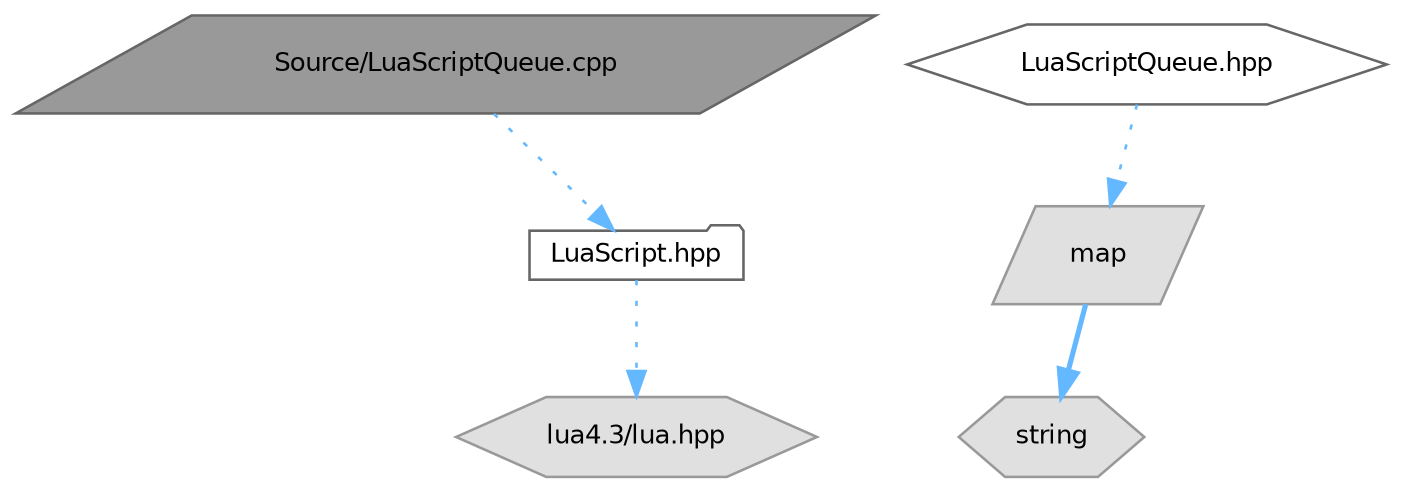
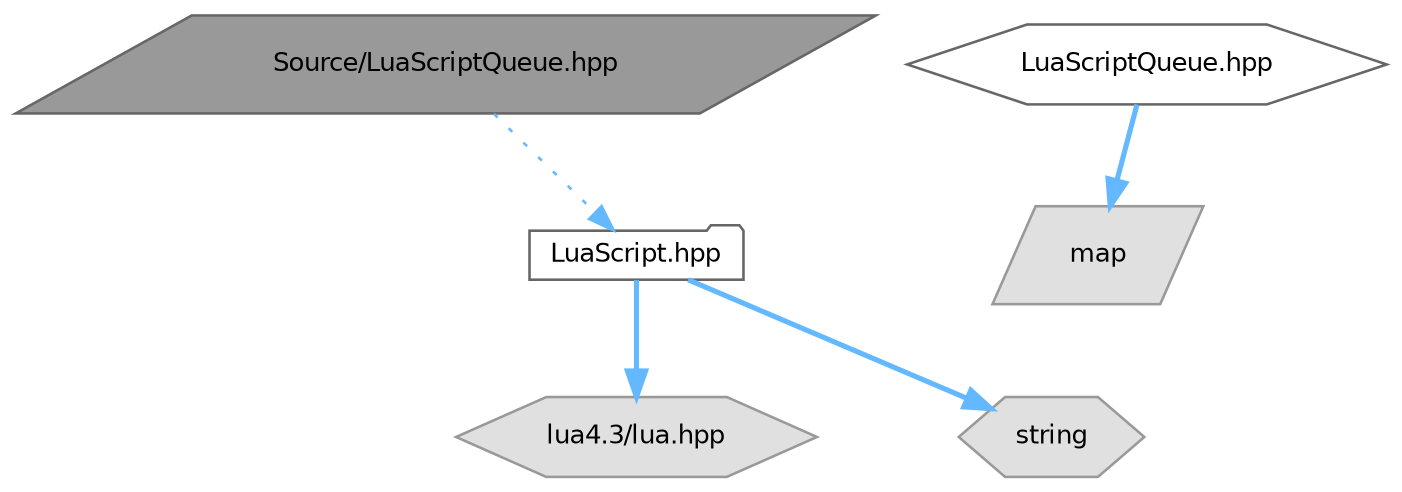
(446, 64) -> (446, 64)
(1127, 143) -> (1127, 143)
(637, 325) -> (637, 325)
(1077, 337) -> (827, 339)
